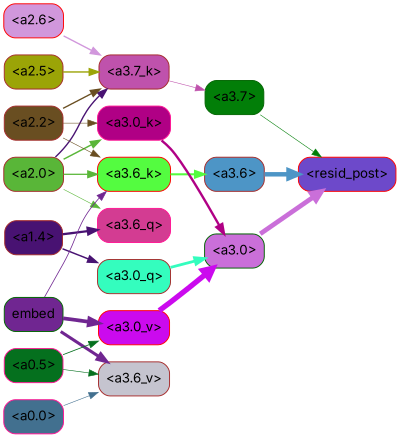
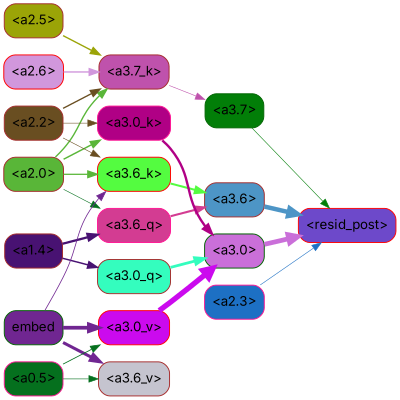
(76, 130) -> (76, 130)
(78, 197) -> (78, 197)
none -> (183, 213)
none -> (234, 302)
(34, 417) -> none
